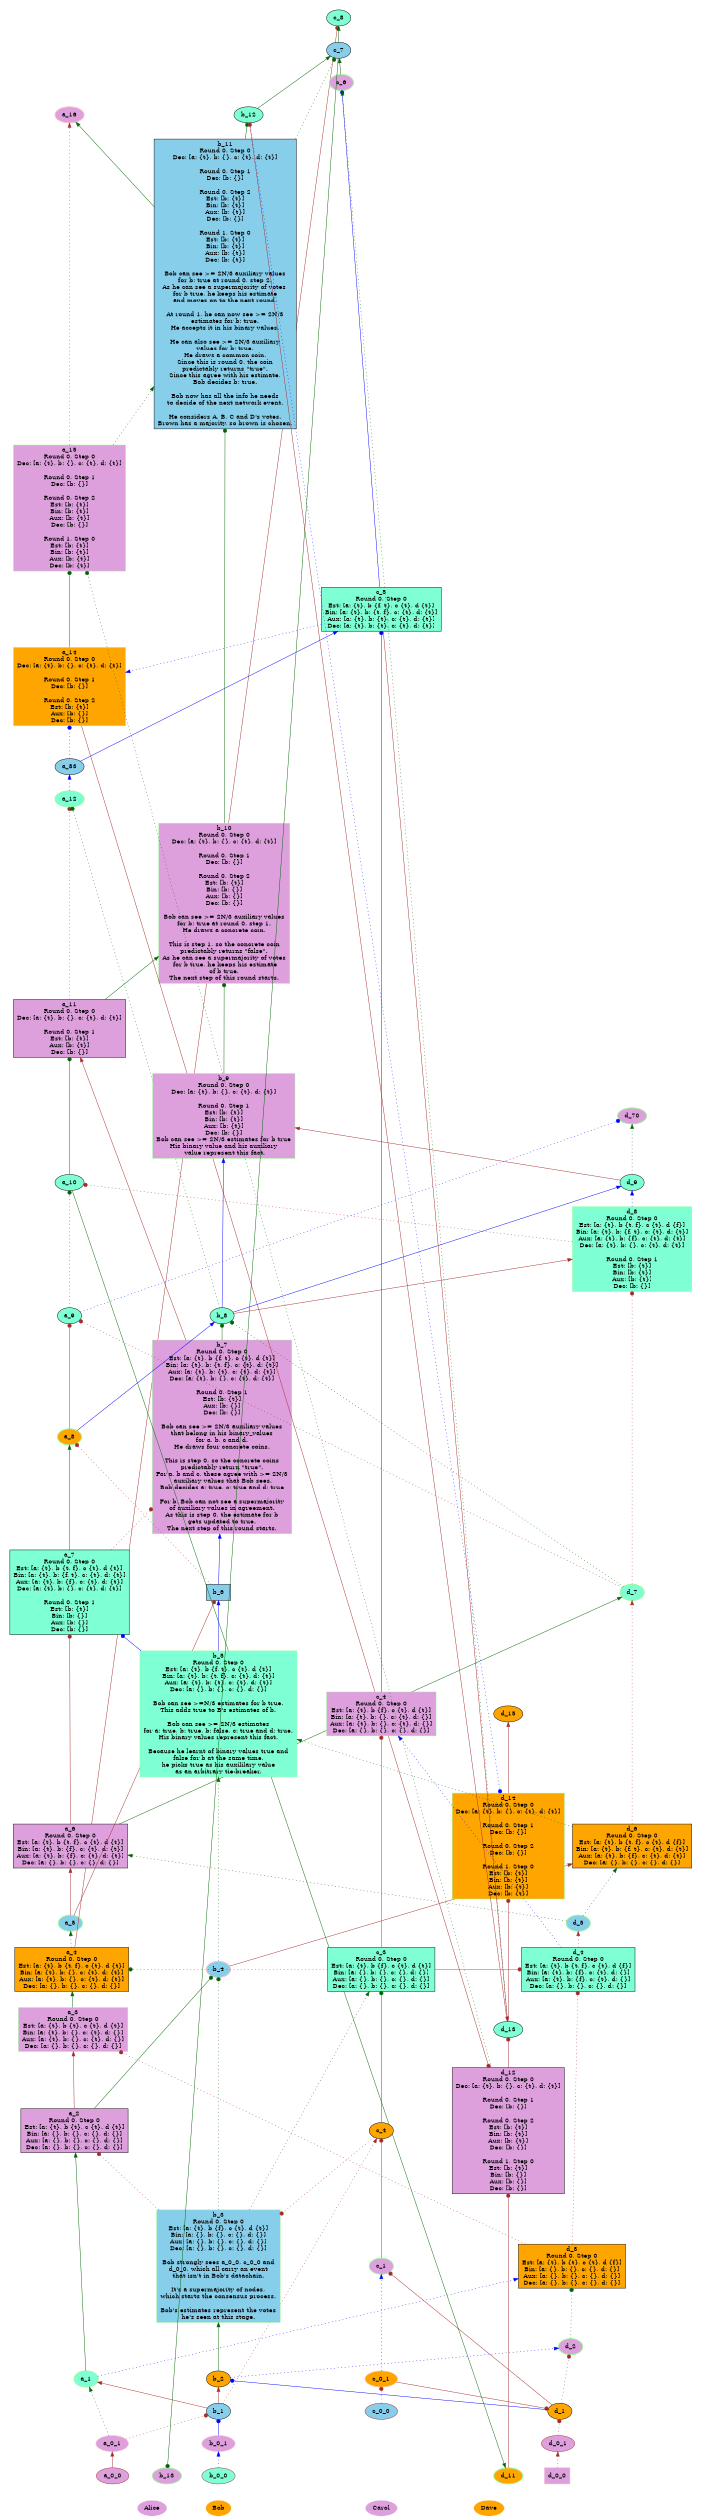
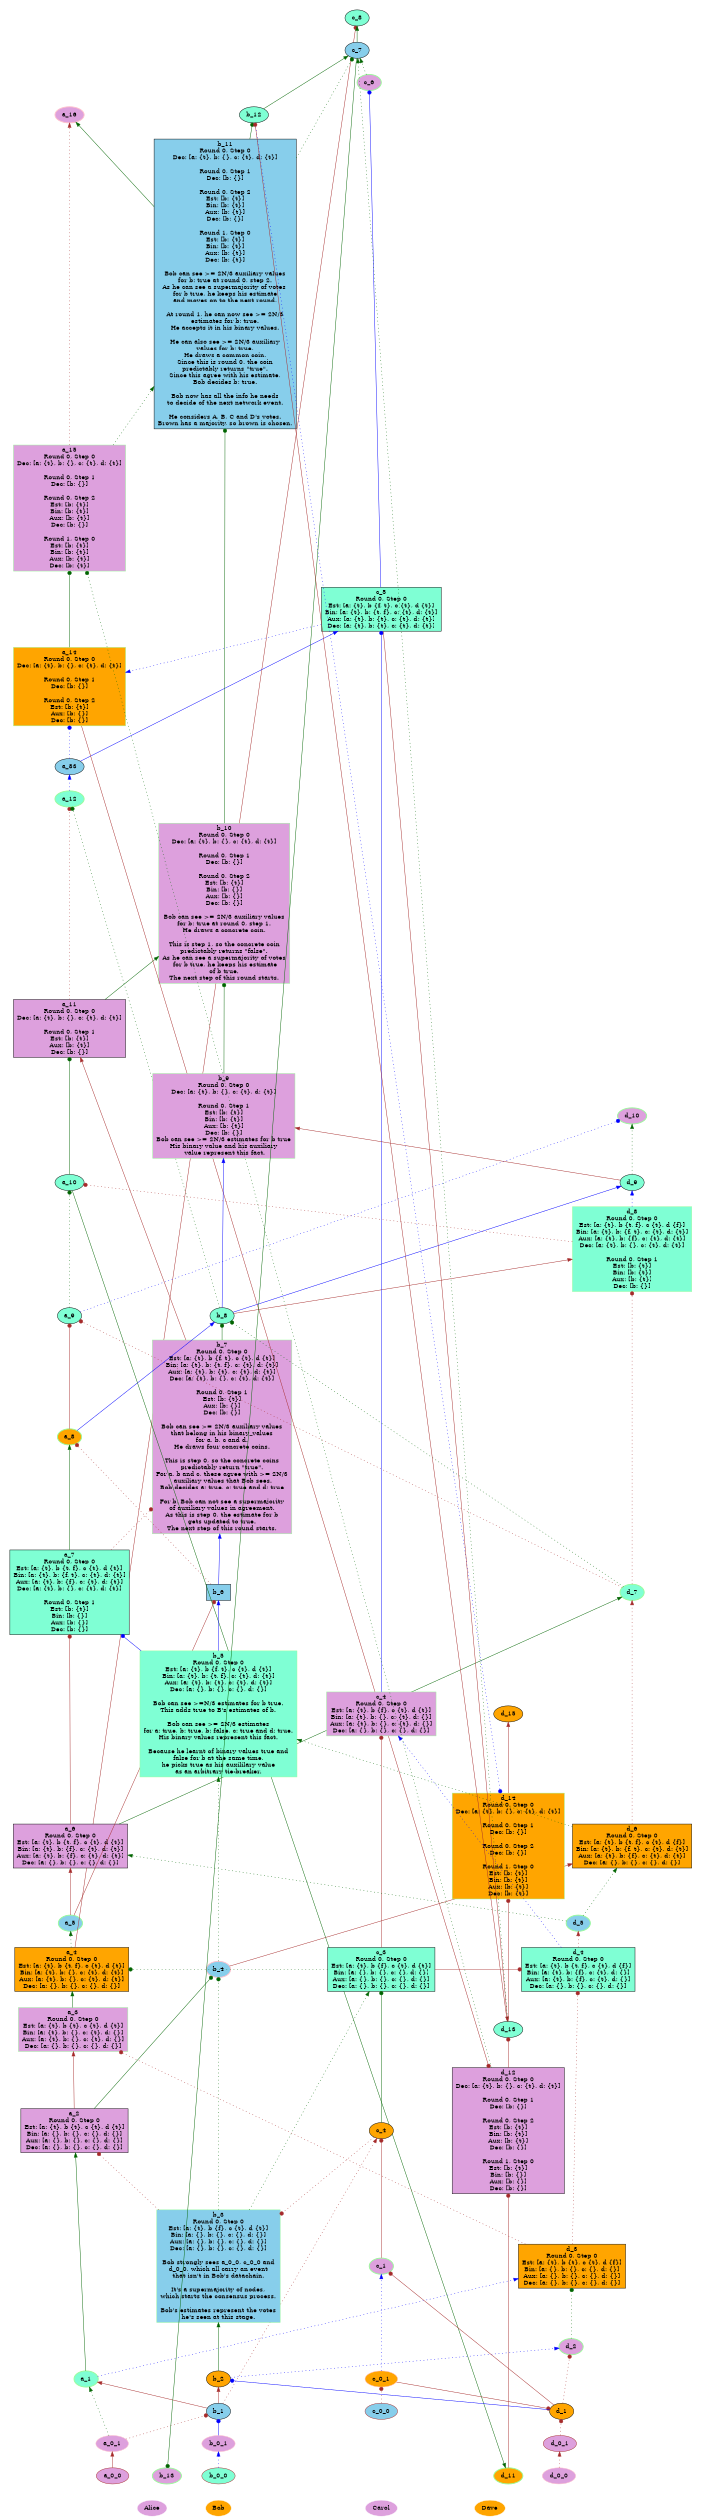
(340, 69) -> (364, 69)
(425, 1058) -> (433, 1042)
(632, 1116) -> (632, 1116)
(557, 2476) -> (559, 2476)
